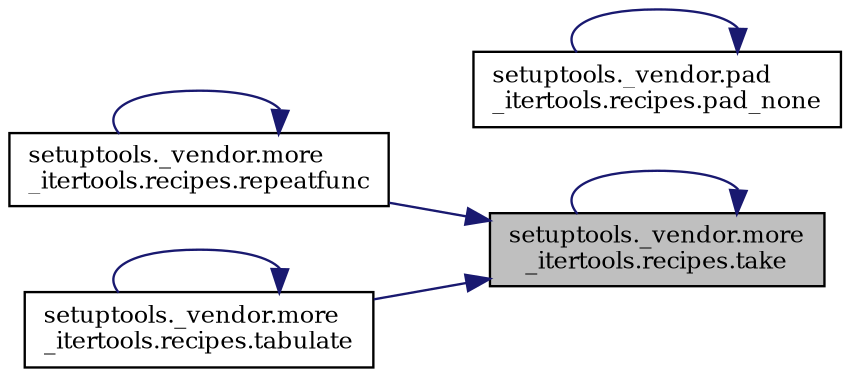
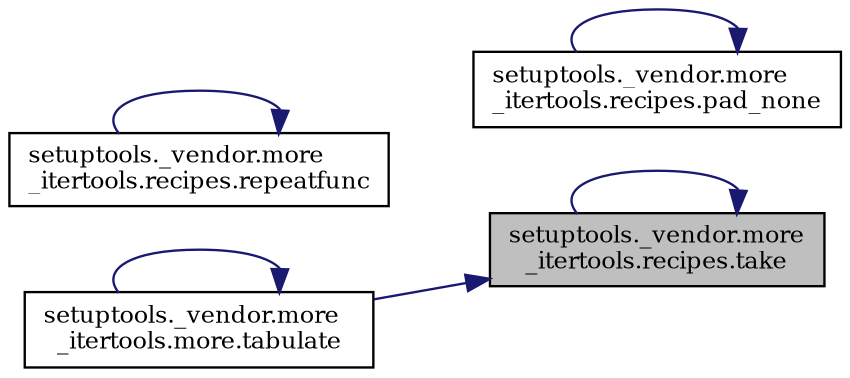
(657, 90) -> (657, 90)
(428, 210) -> none
(199, 330) -> (199, 330)
